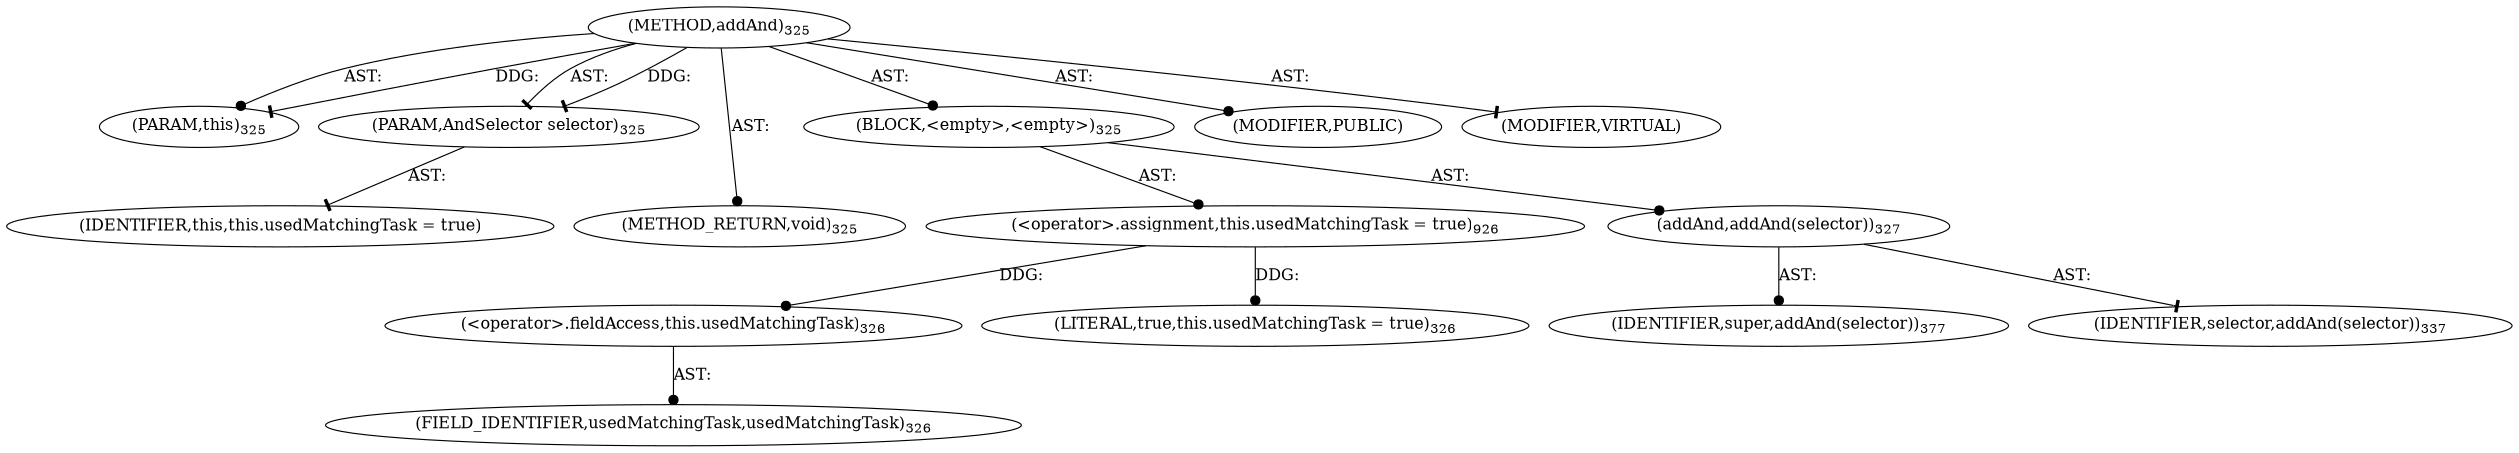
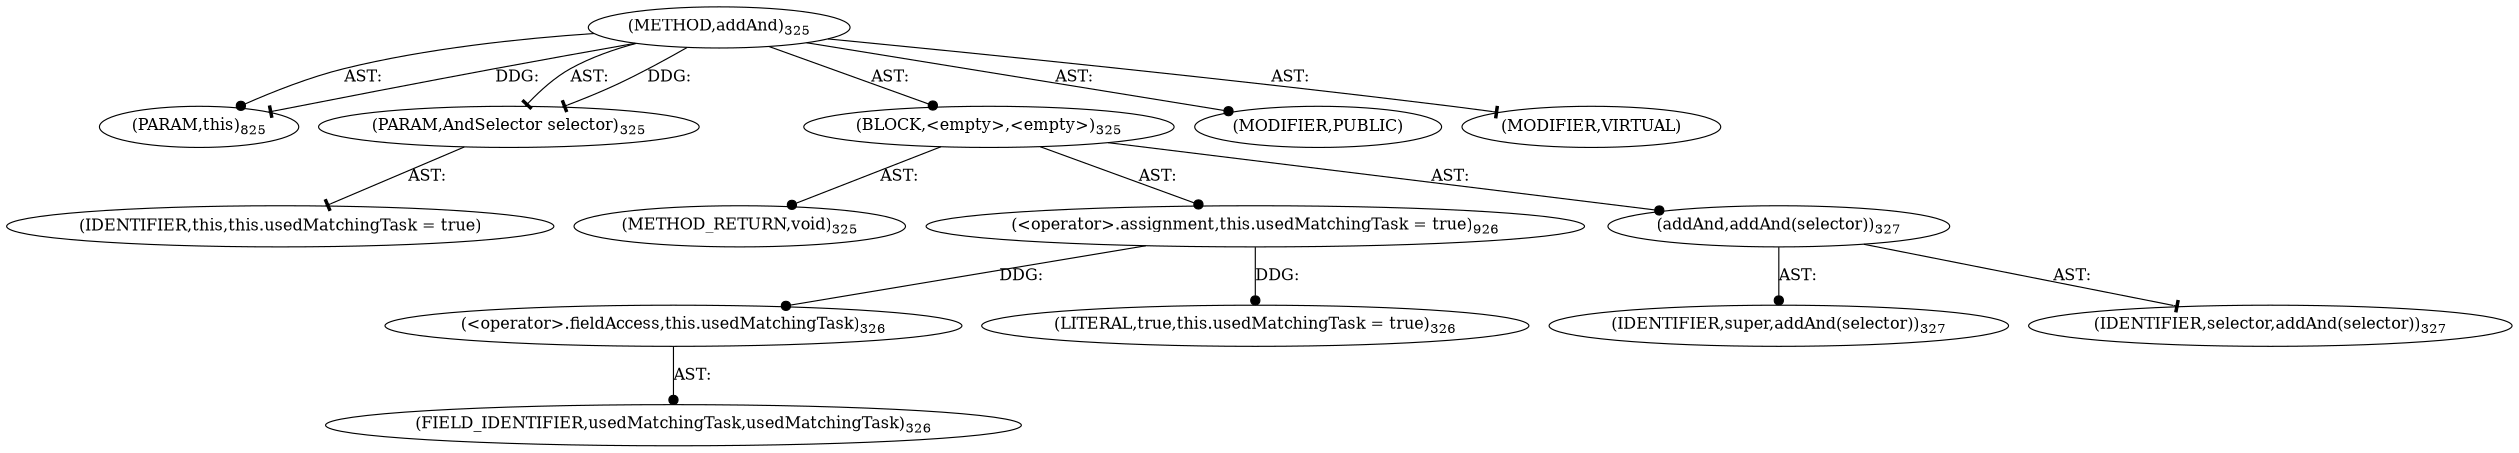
(729, 122) -> (869, 175)
(253, 125) -> (253, 125)
(1933, 324) -> (1933, 324)
(2434, 324) -> (2434, 324)
